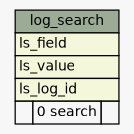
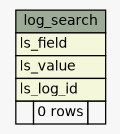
(67, 112) -> (61, 112)
